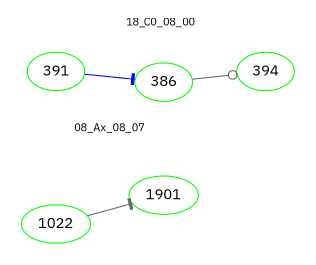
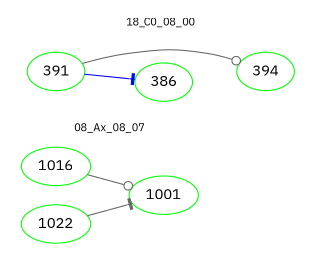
(210, 77) -> (157, 50)
none -> (56, 166)
(164, 195) -> (164, 195)
